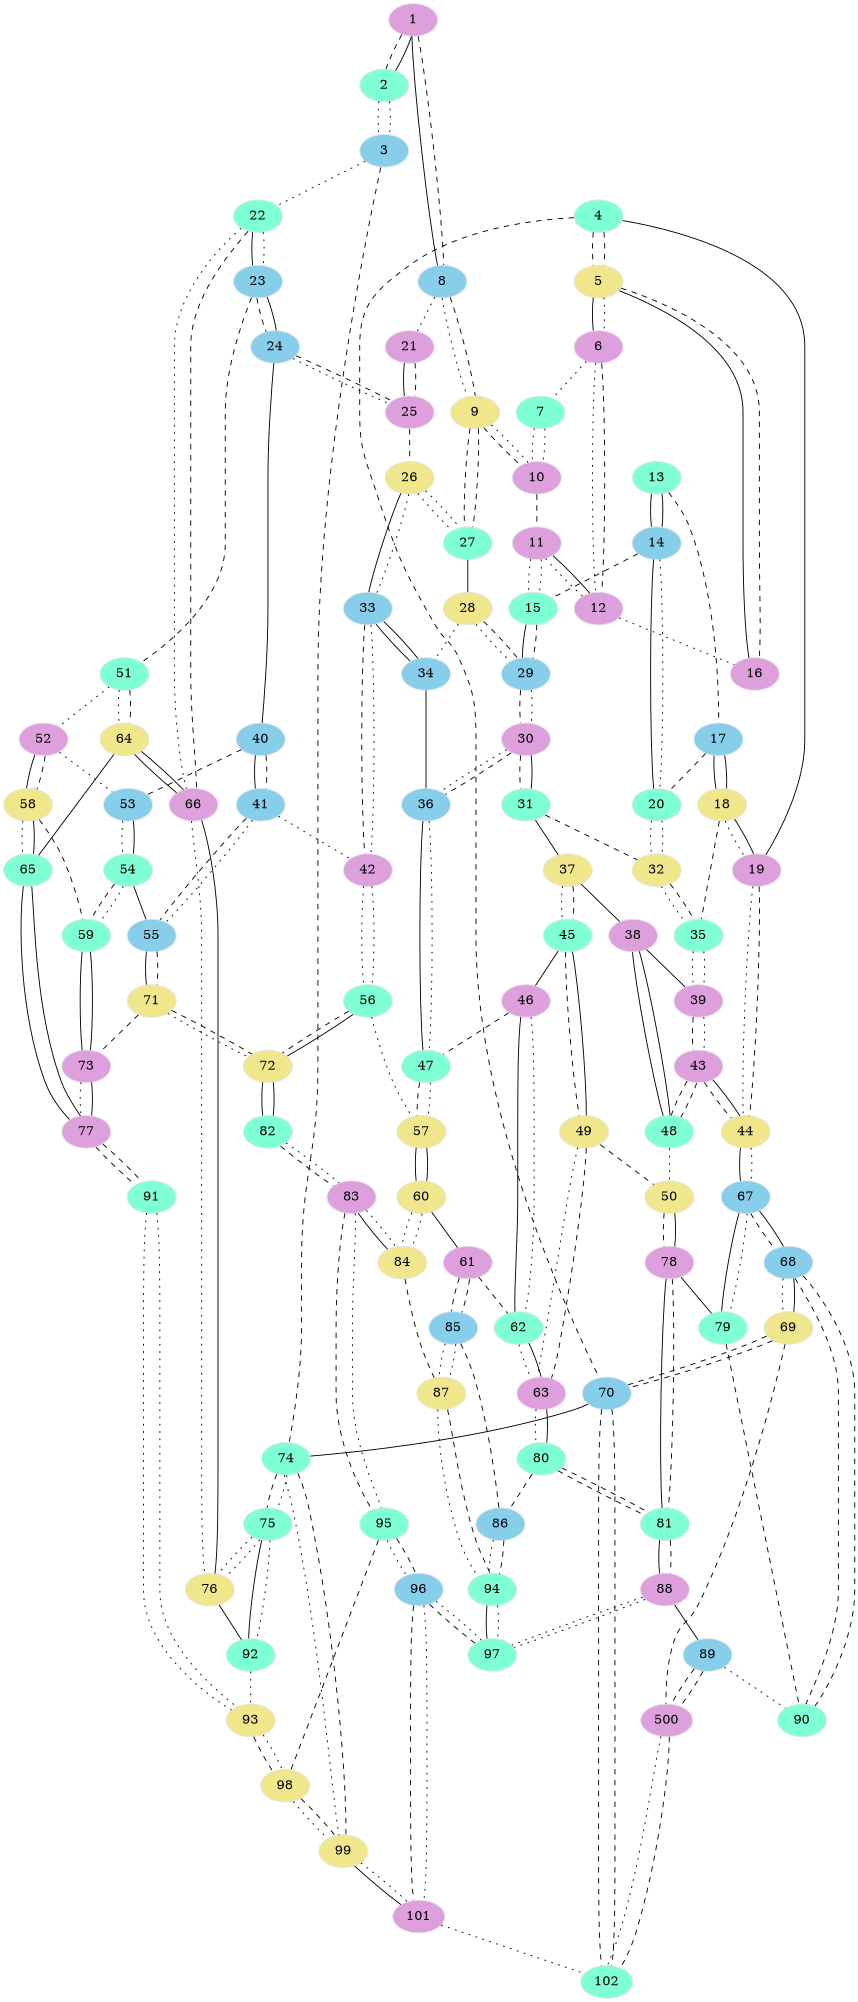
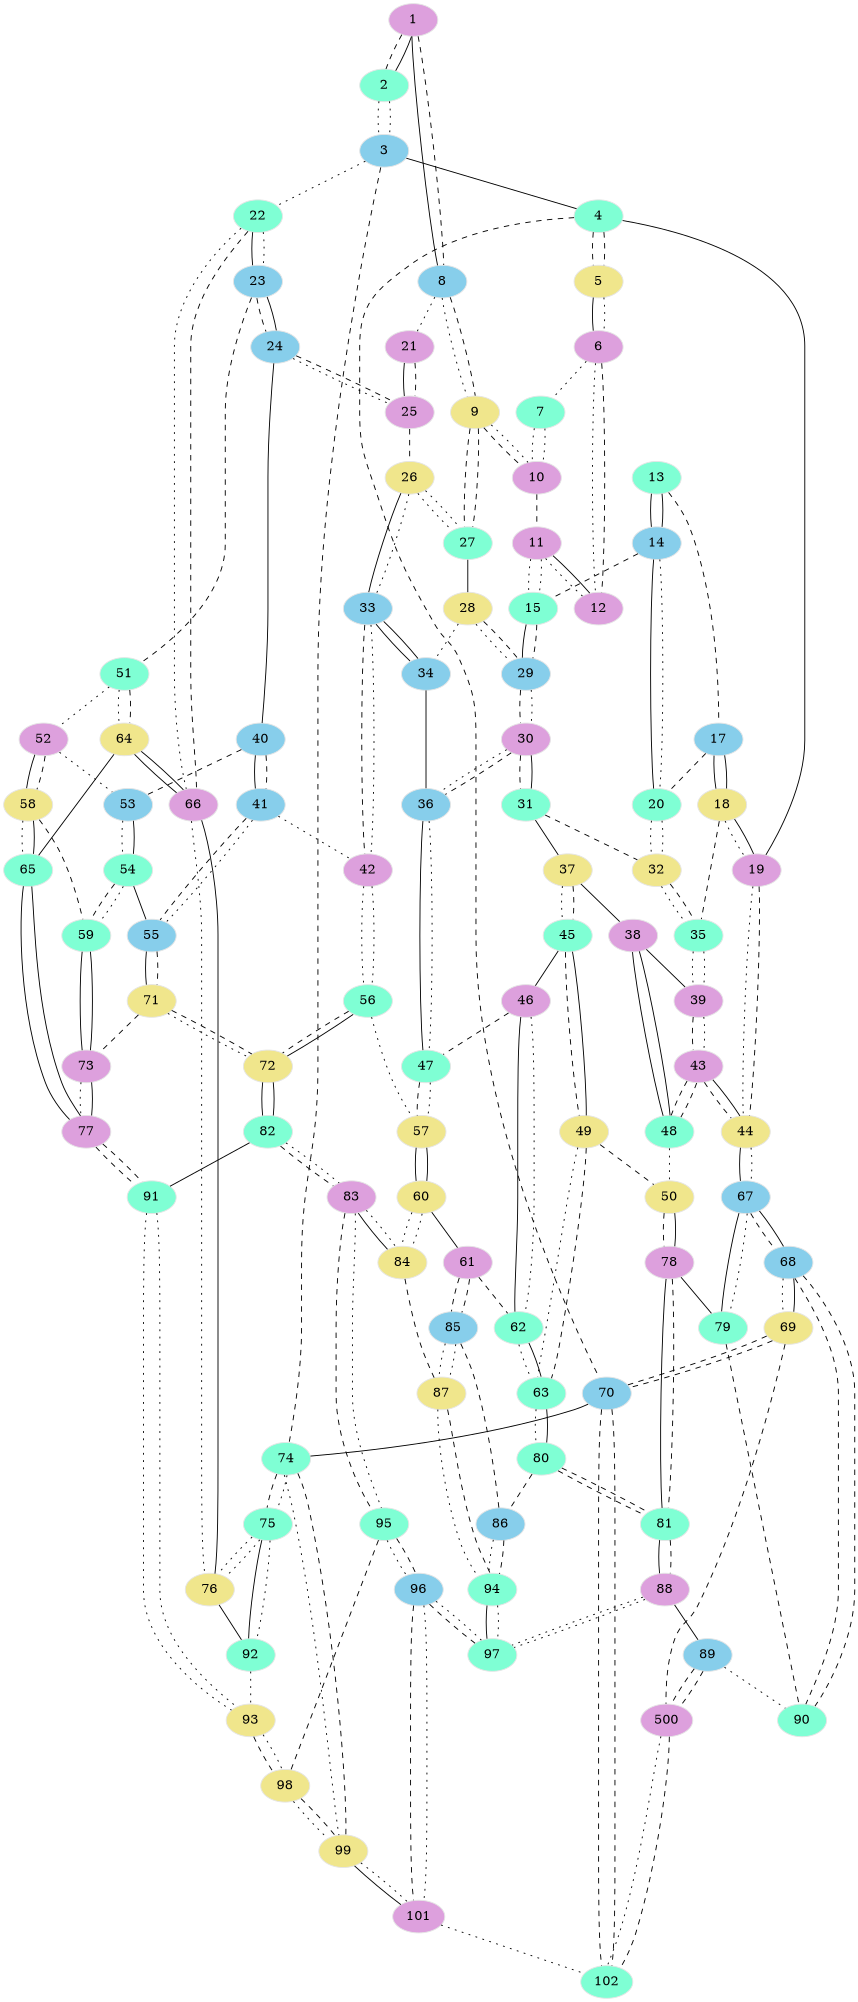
none -> (491, 184)
(755, 674) -> none
none -> (210, 1165)
(541, 1393) -> (541, 1393)
